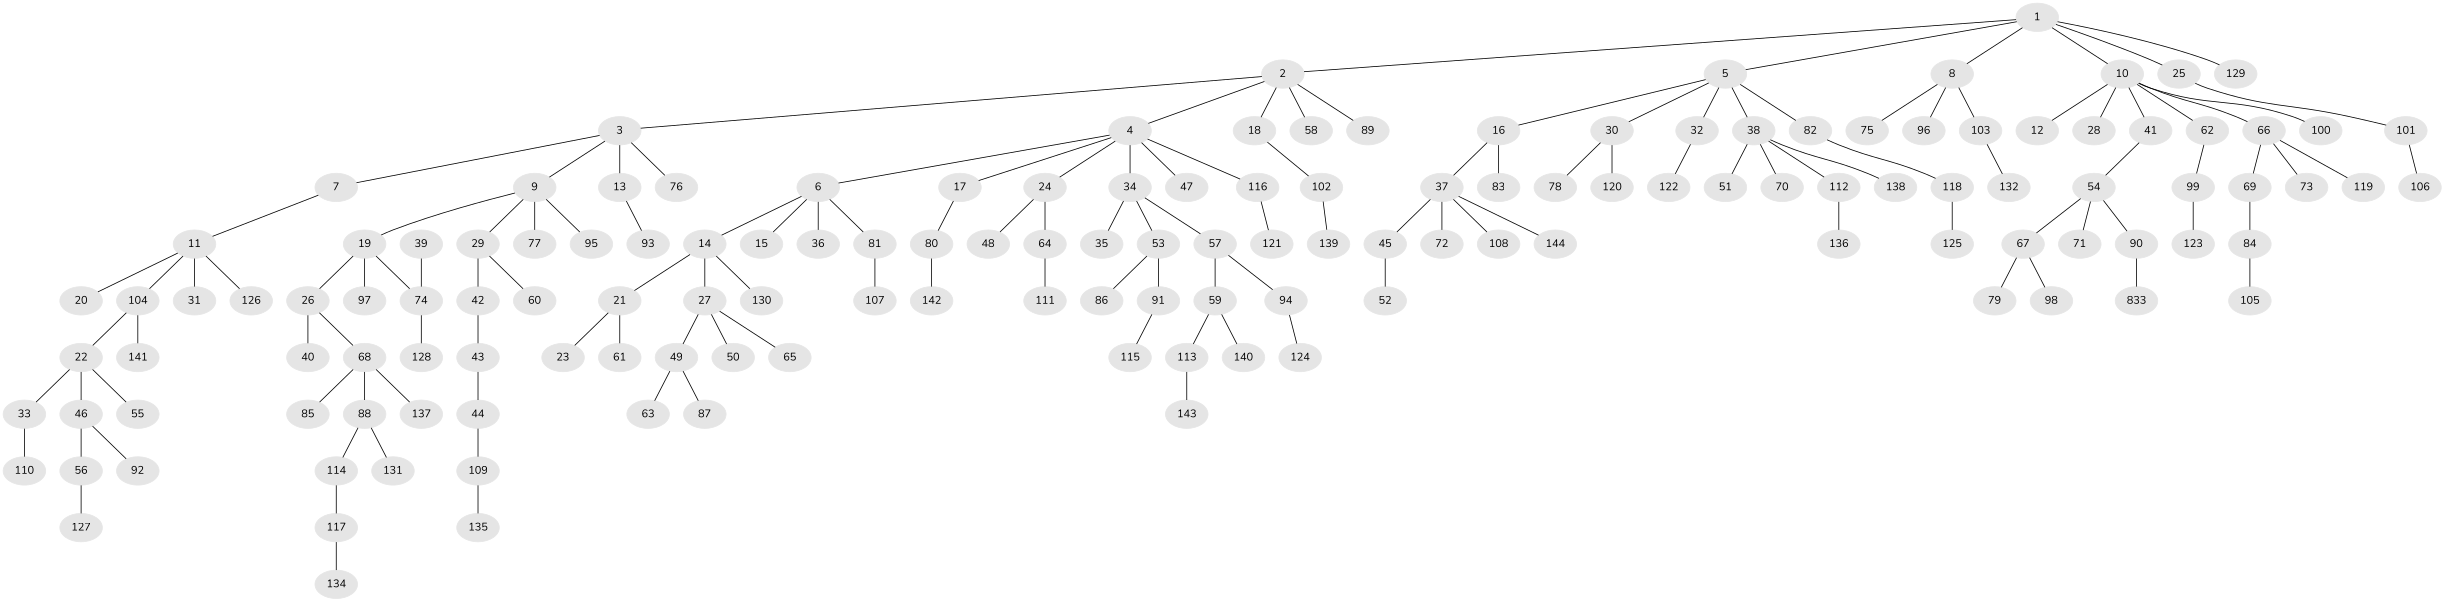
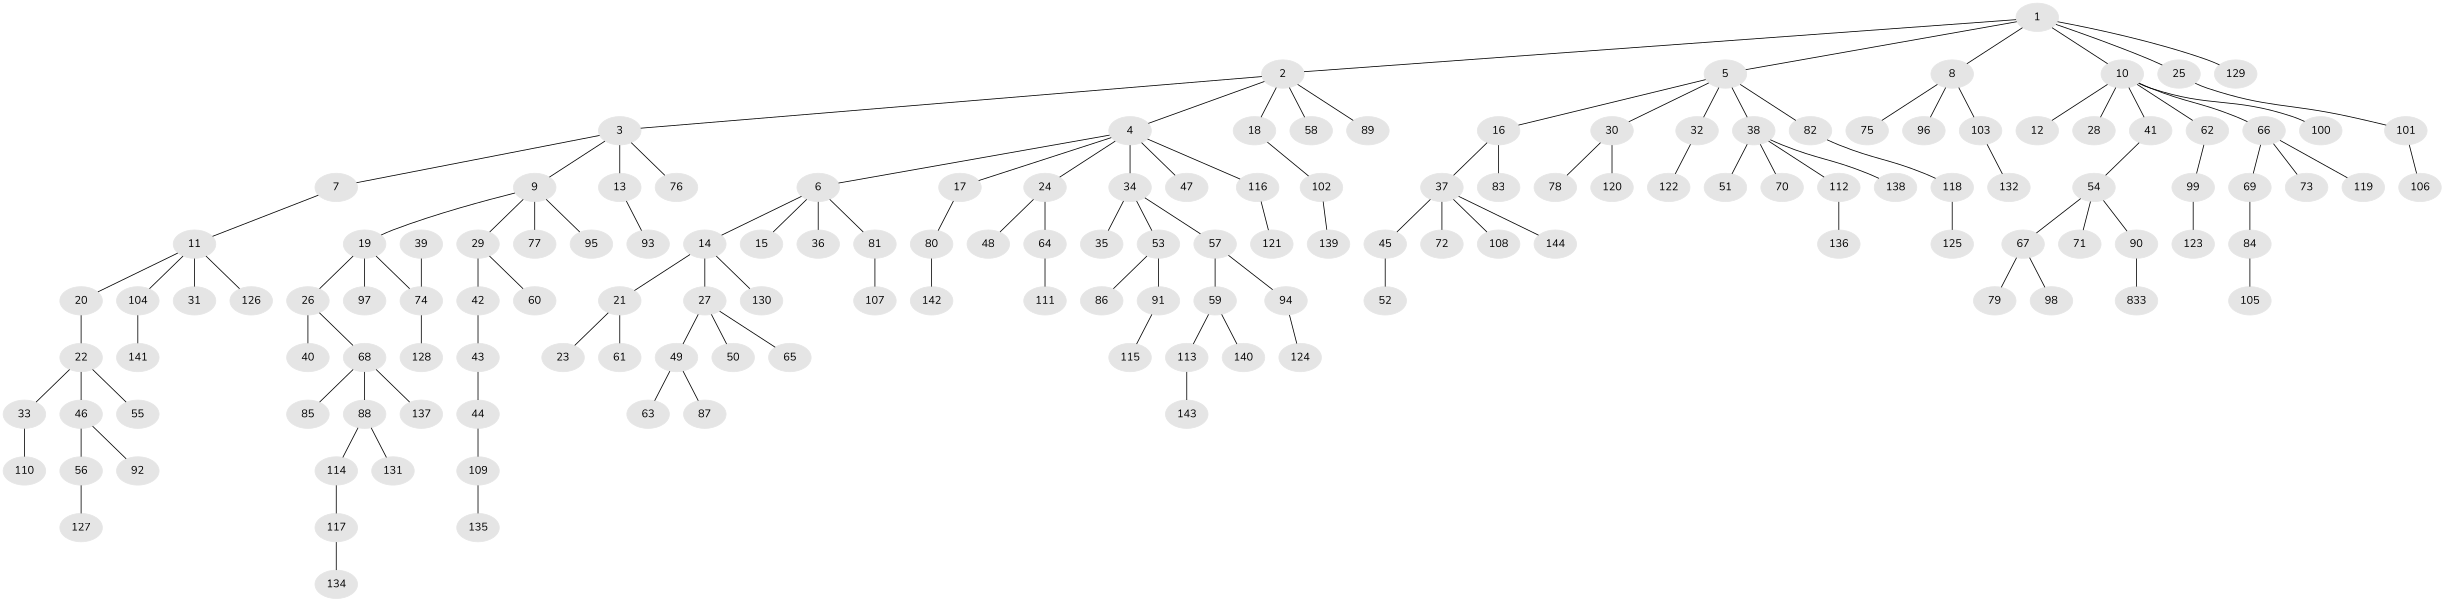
(110, 329) -> (81, 329)
